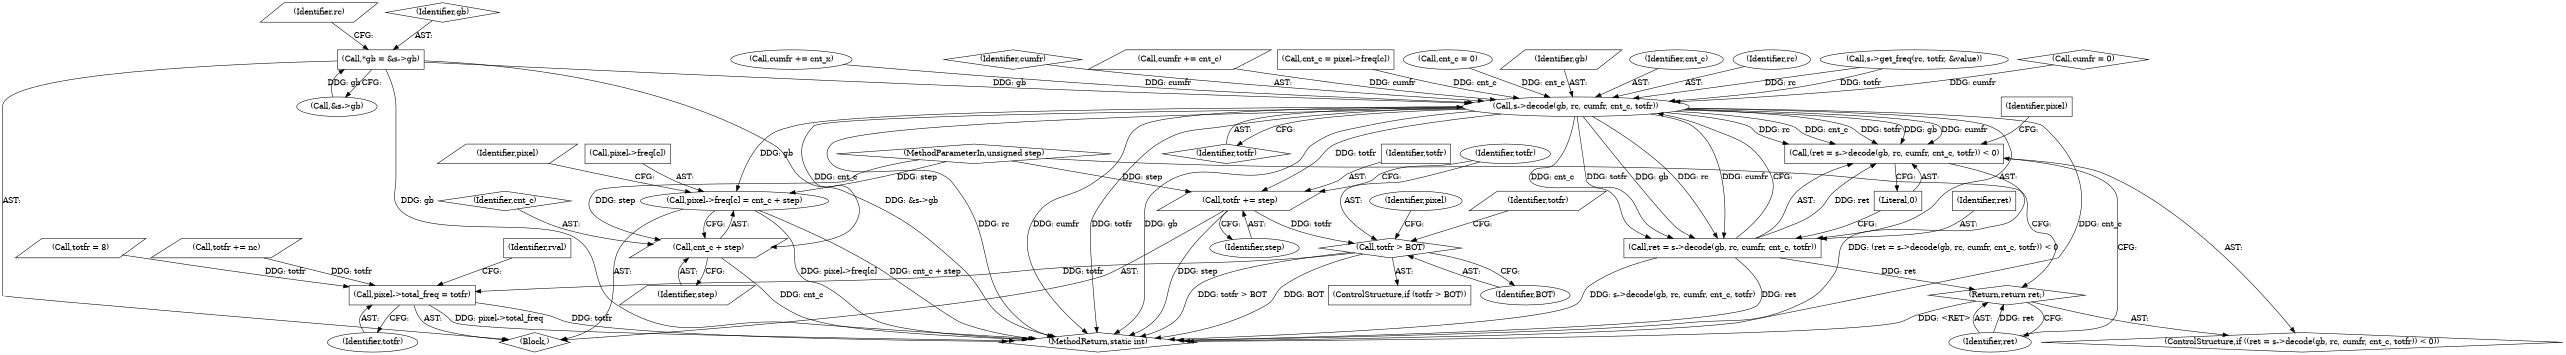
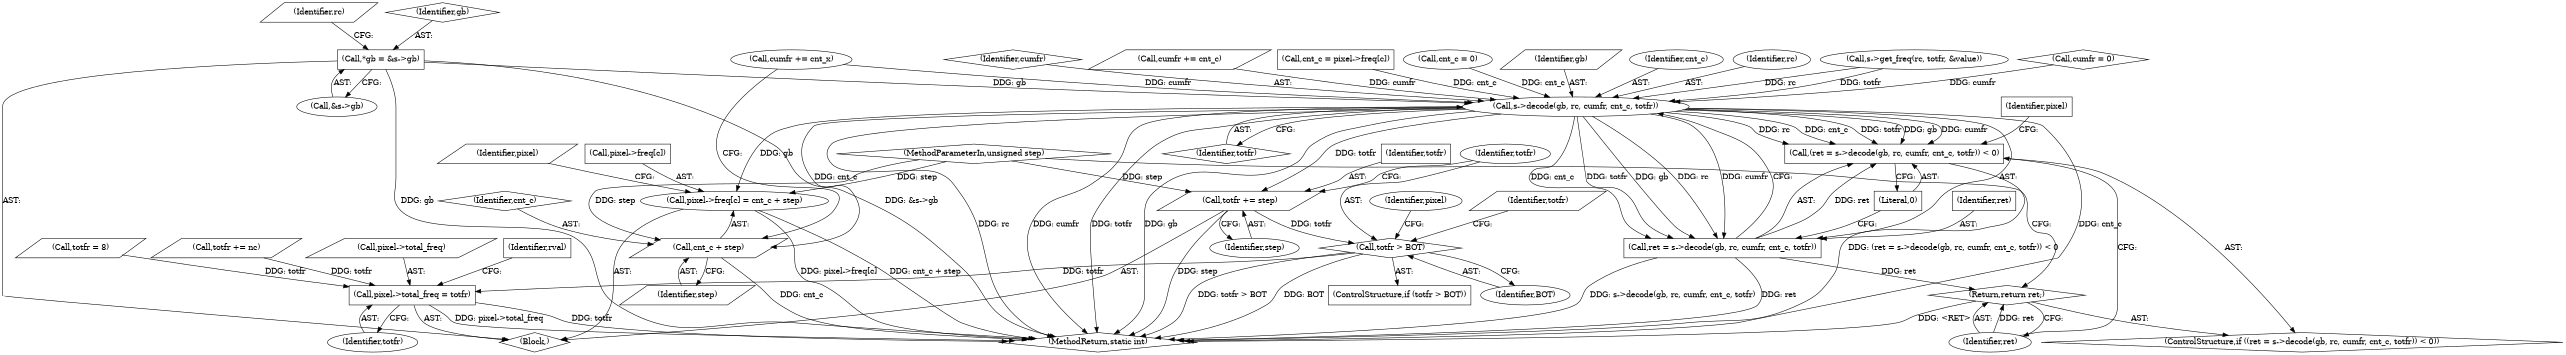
(344, 83) -> (344, 83)
(706, 220) -> (747, 180)
none -> (401, 248)
